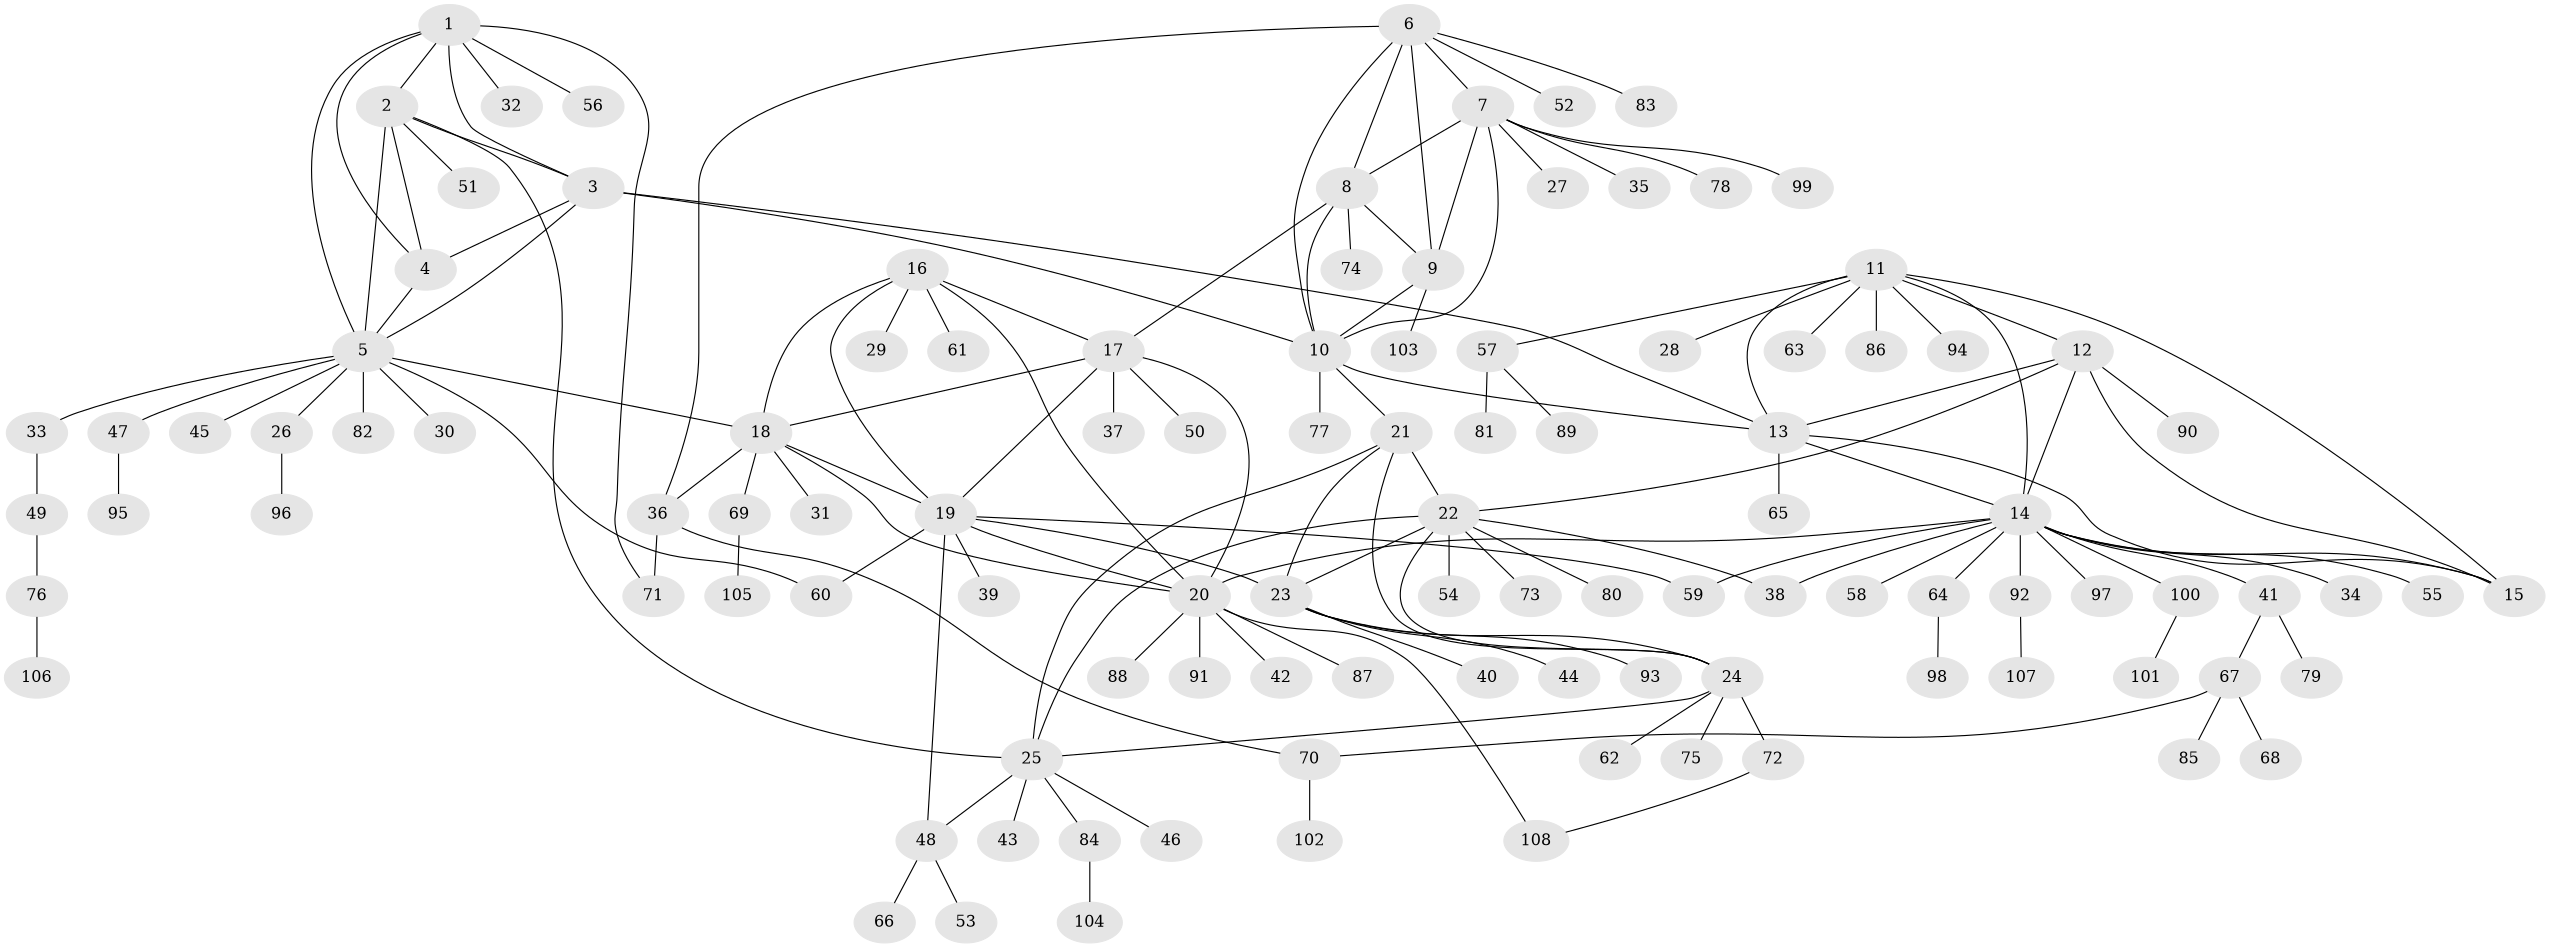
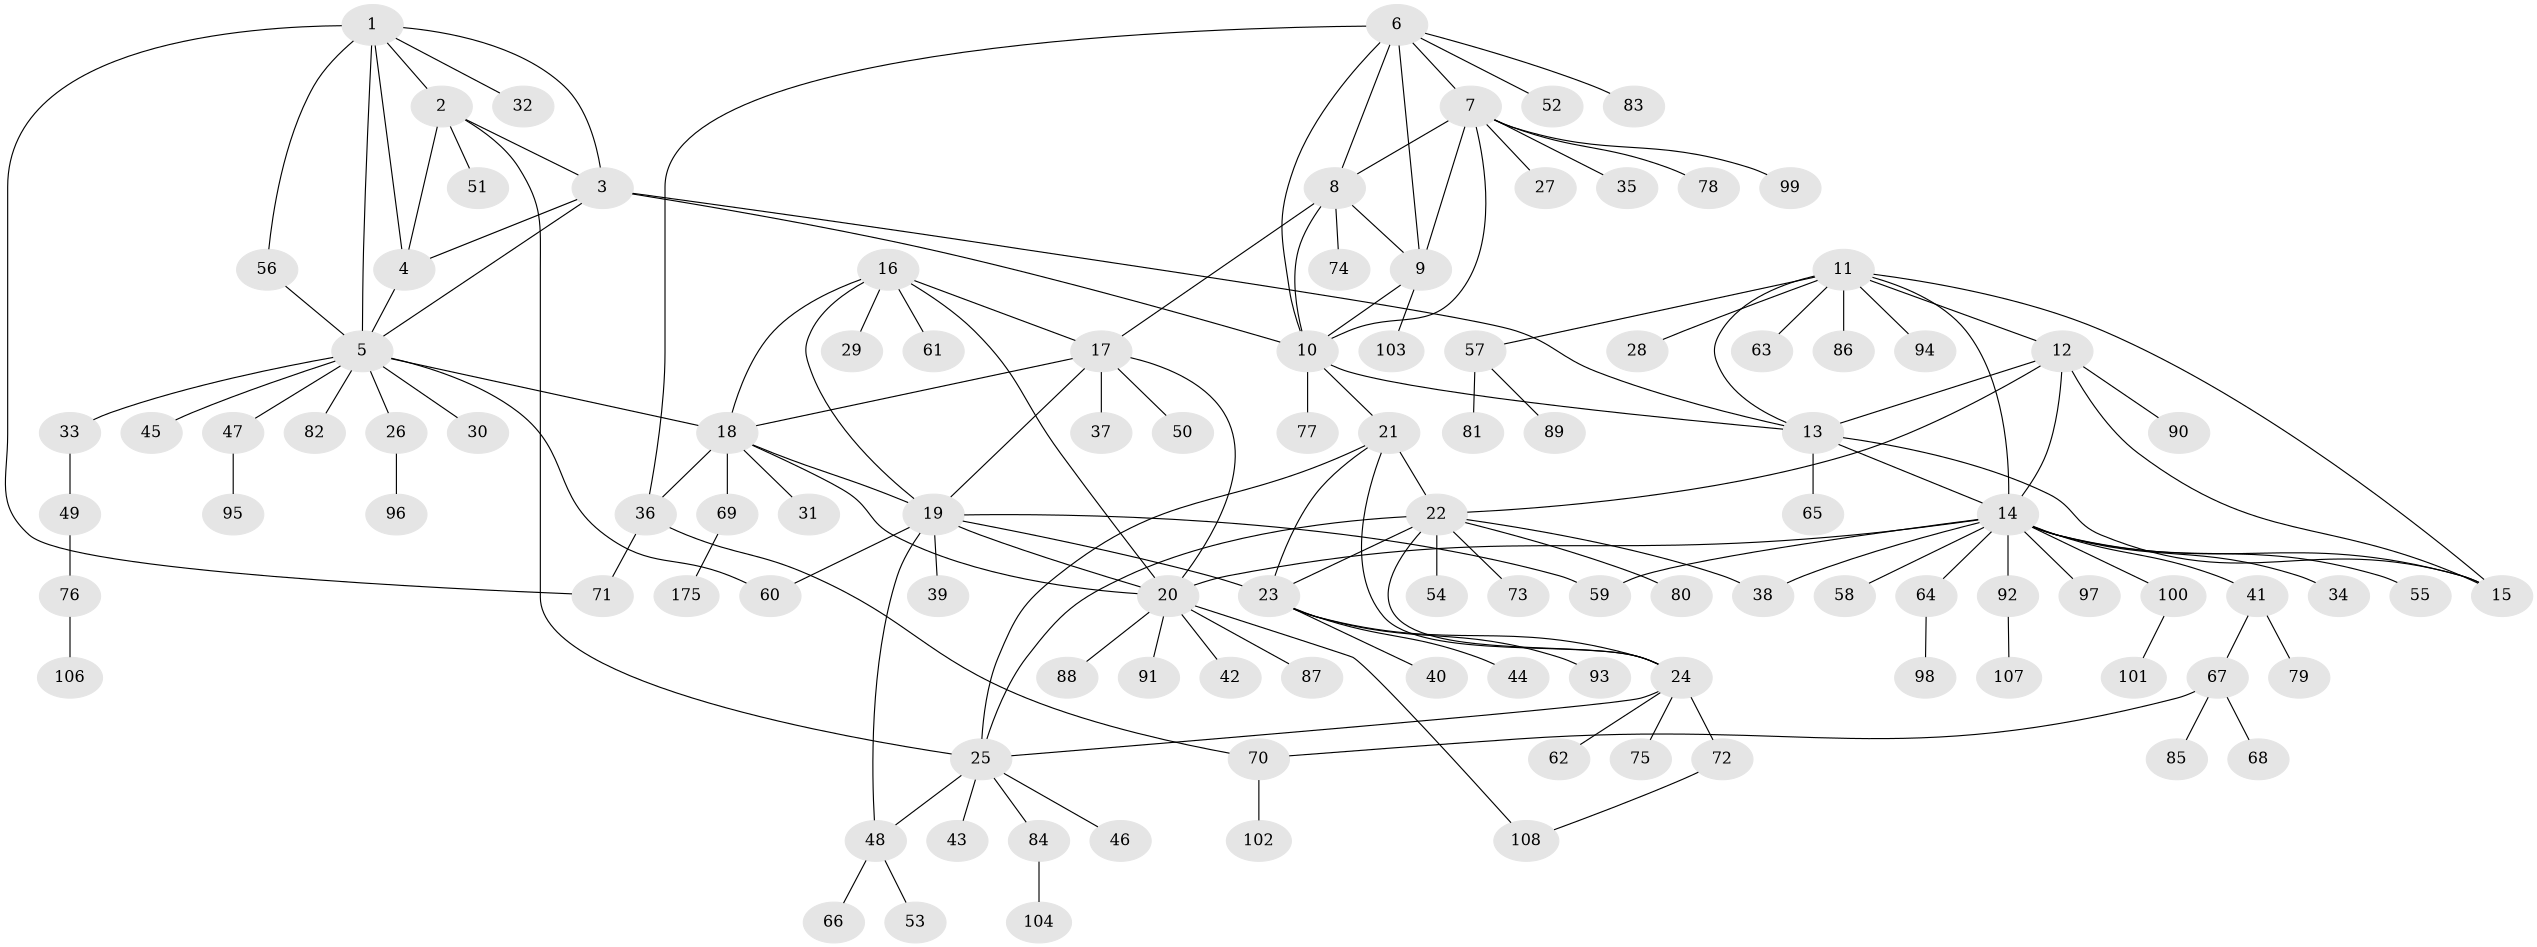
(375, 229) -> (315, 311)
(737, 596) -> (687, 596)
